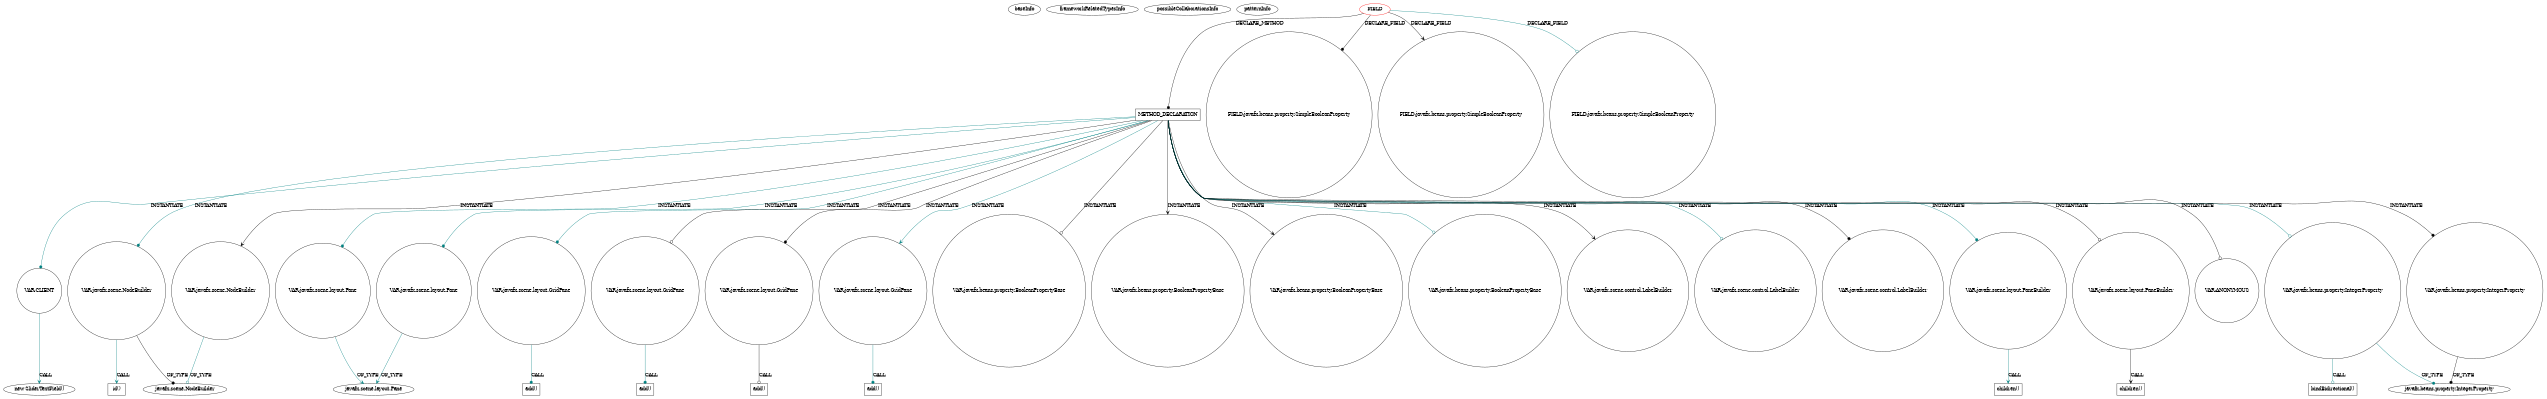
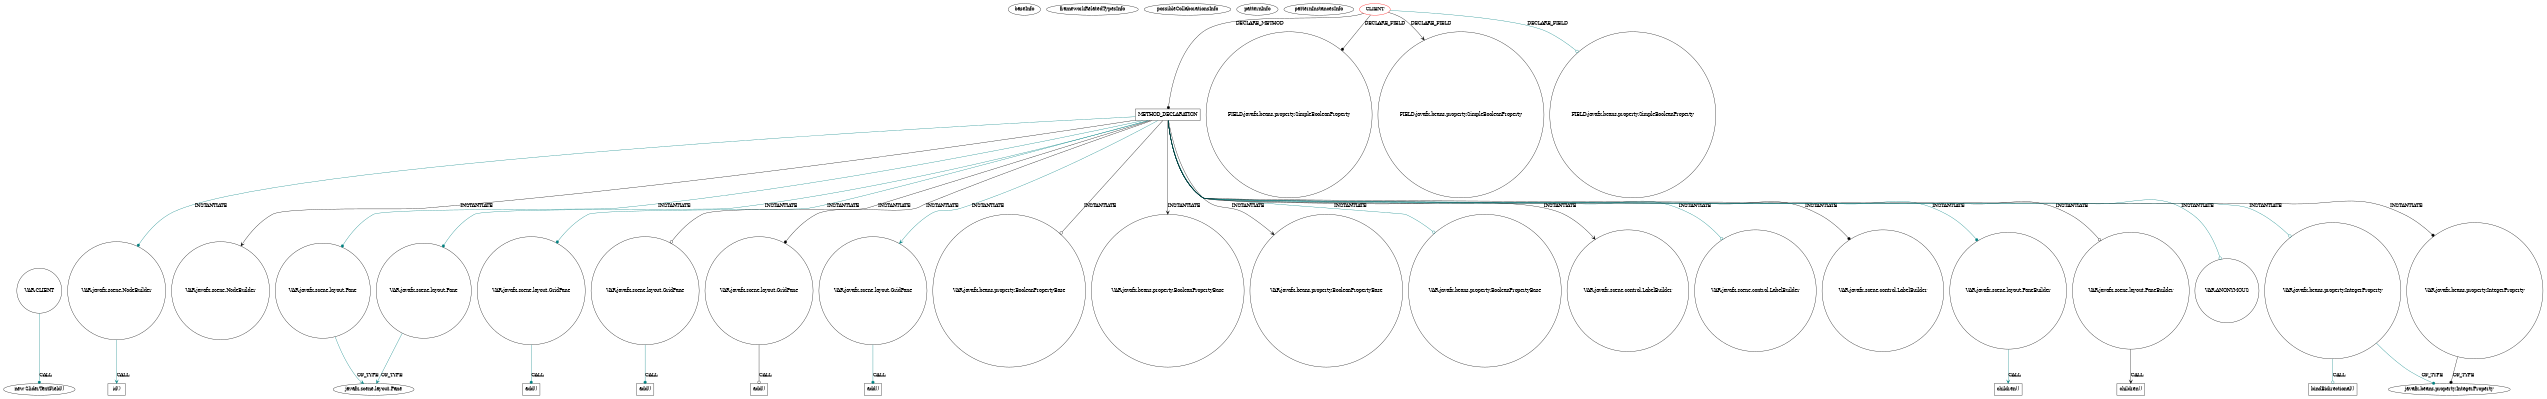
none -> (1319, 9)
(1375, 9) -> (1375, 9)
(570, 164) -> none
(1681, 203) -> (1681, 203)
(39, 347) -> (39, 347)
(185, 389) -> none
